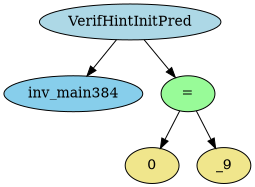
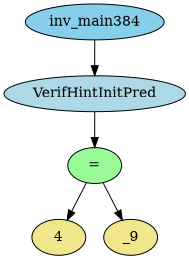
(105, 54) -> (95, 53)
(152, 166) -> (59, 237)
